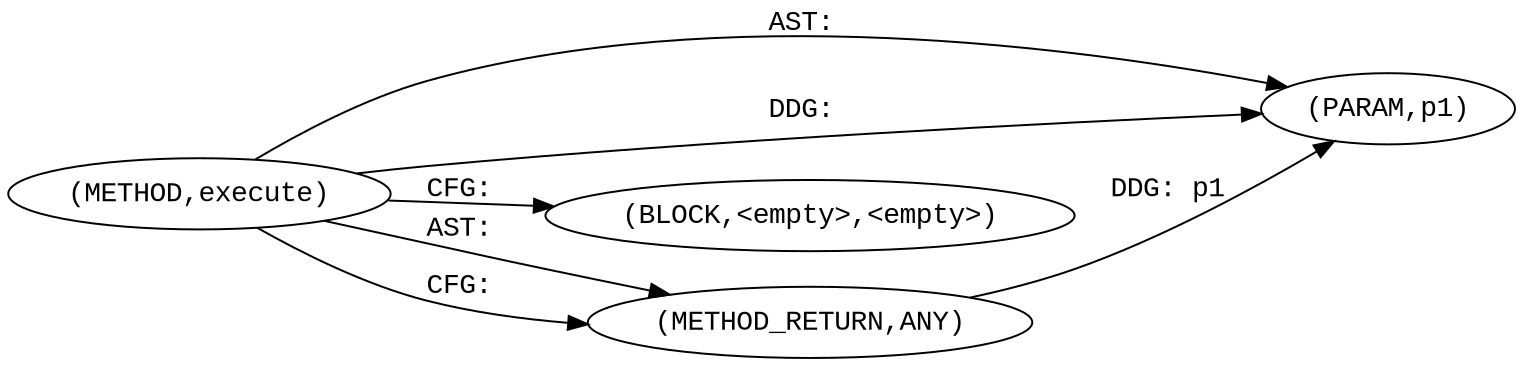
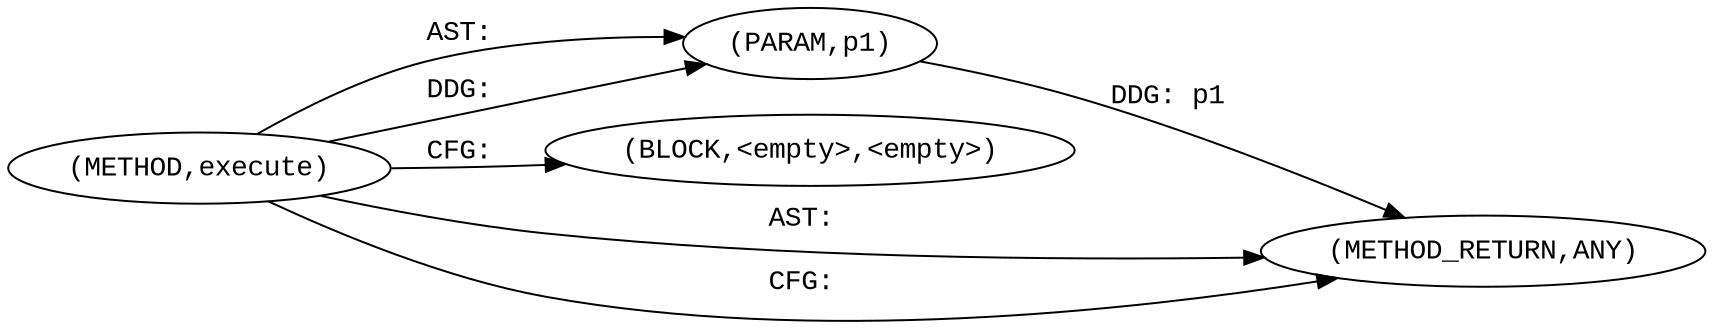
(1149, 239) -> (1157, 123)
